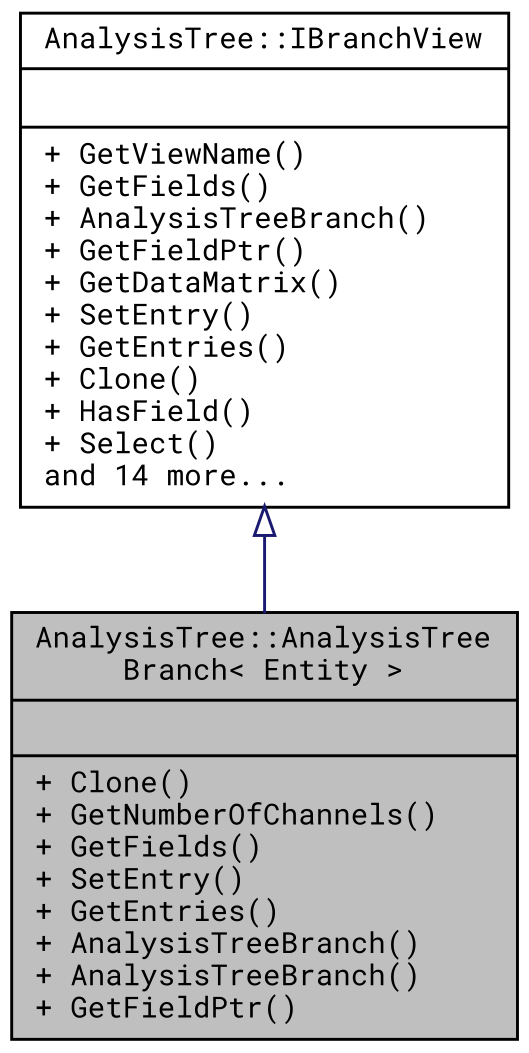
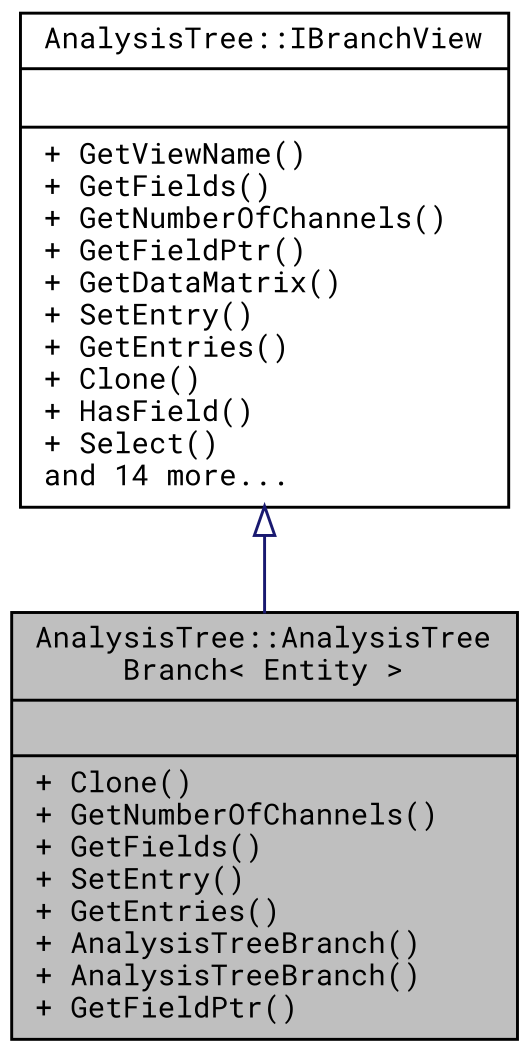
(238, 219) -> (247, 219)
